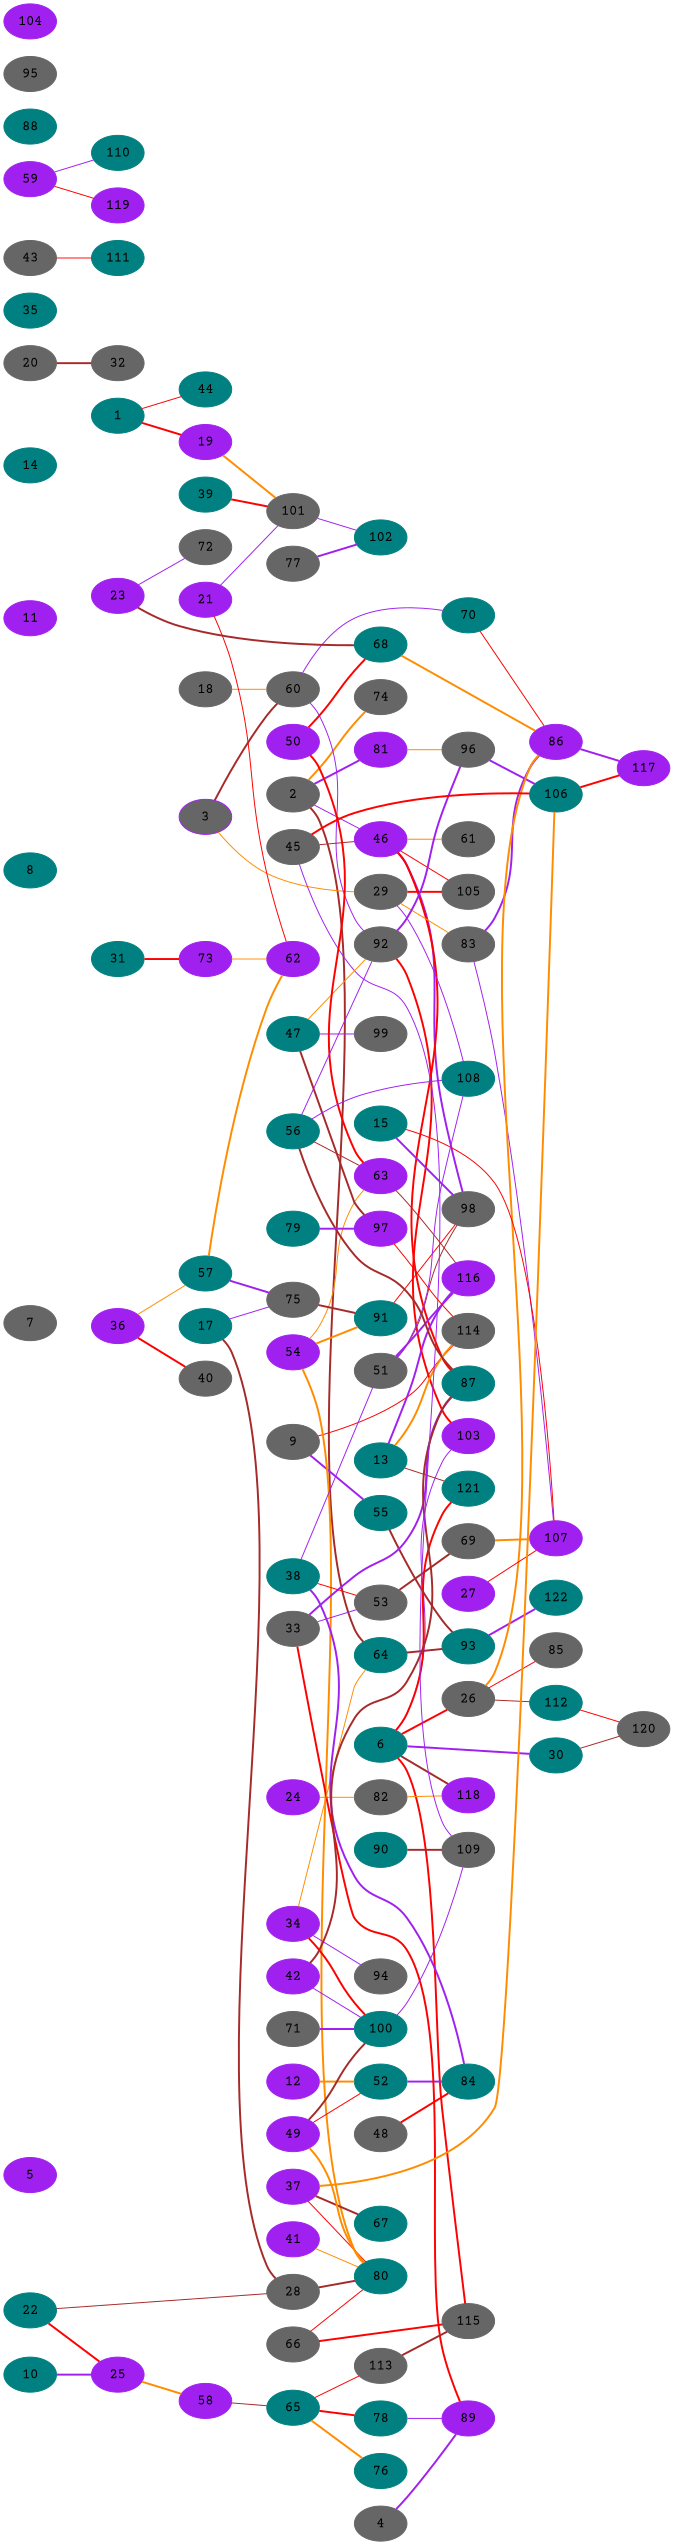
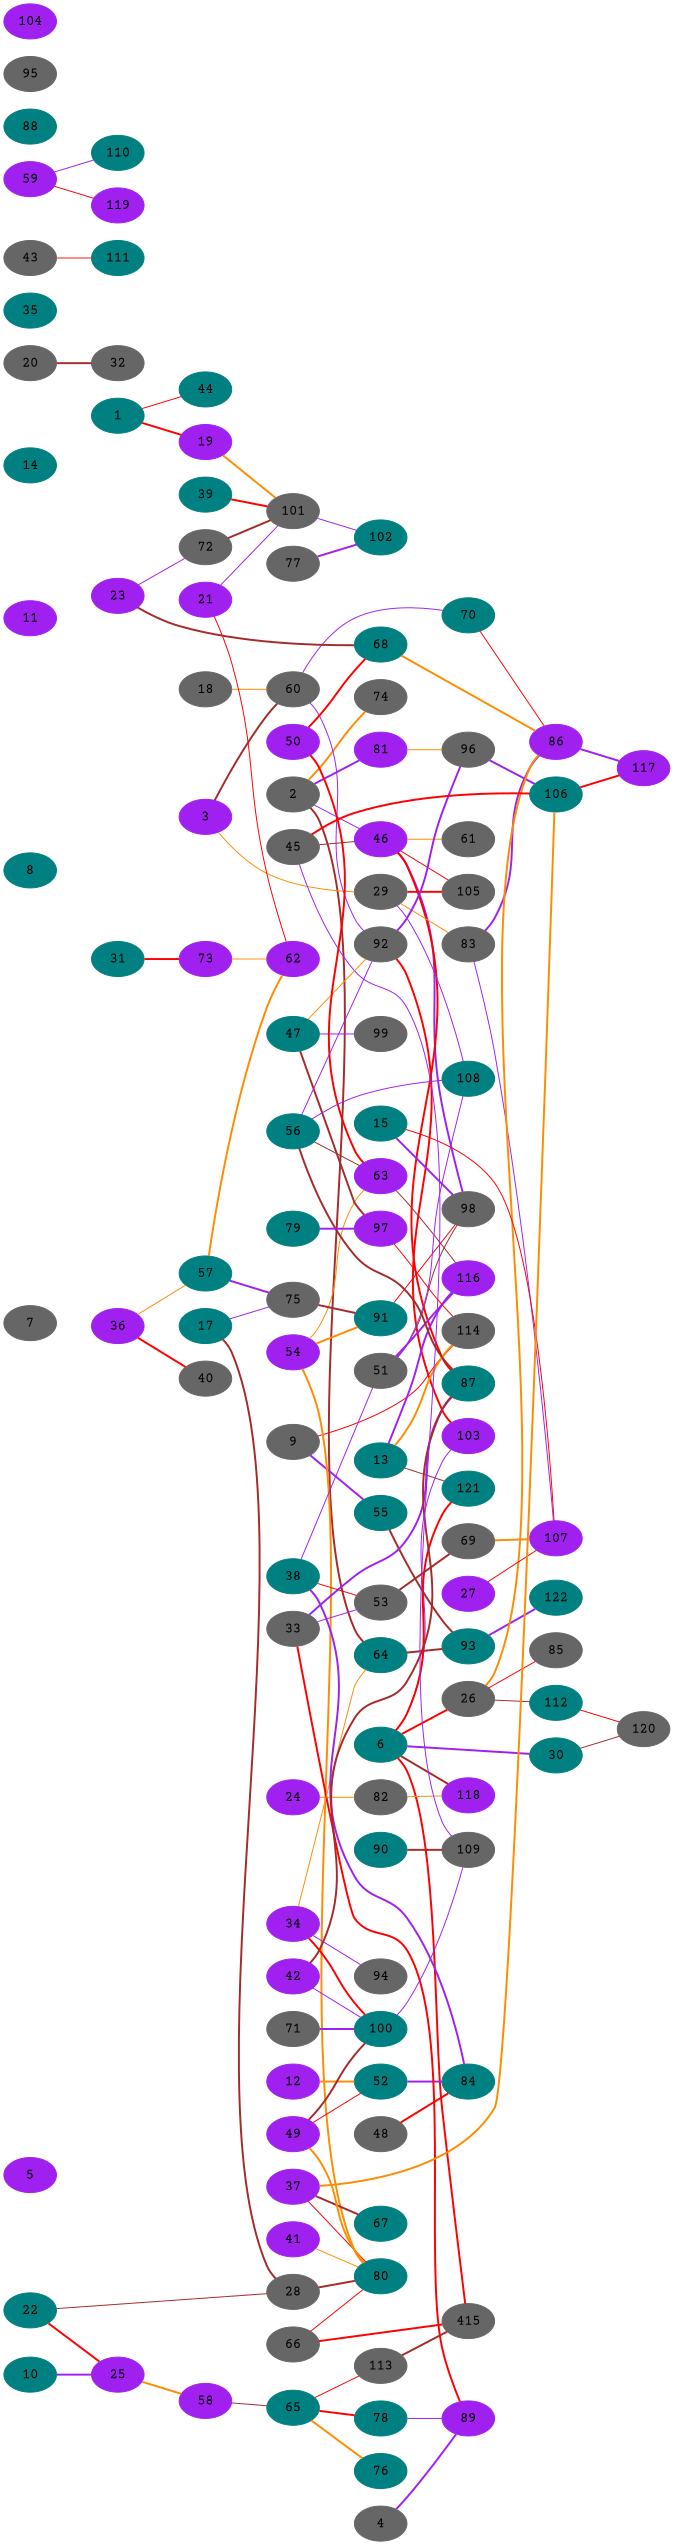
none -> (249, 529)
(205, 817) -> (205, 817)
(468, 2321) -> (468, 2321)
